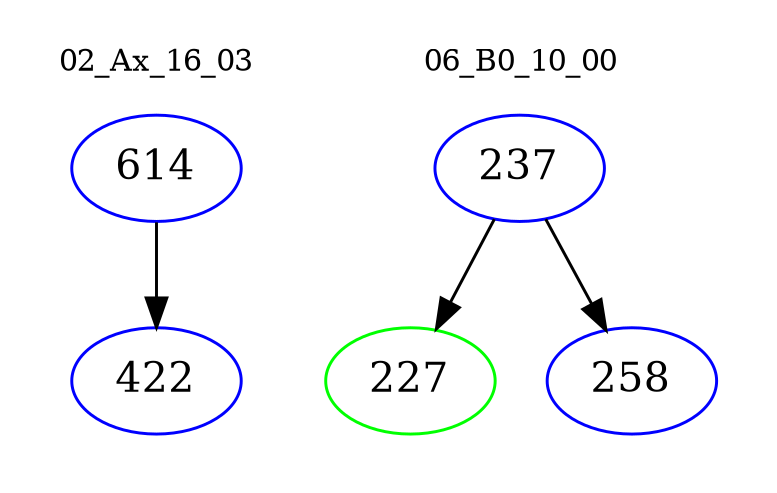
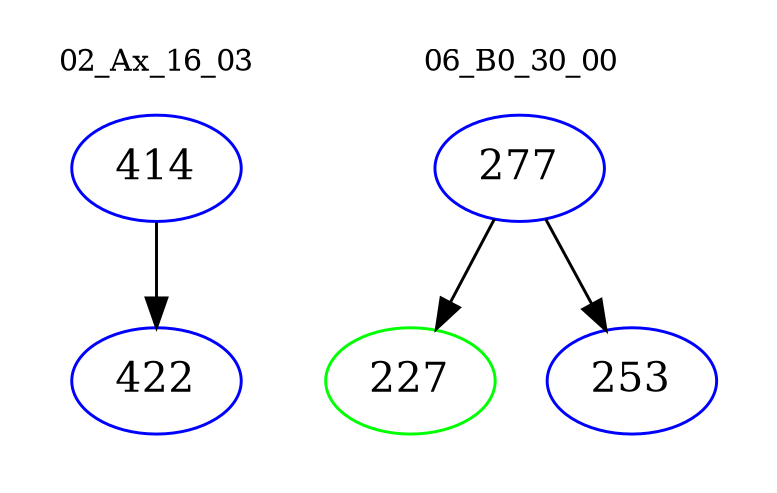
(521, 63) -> (521, 63)
(156, 168) -> (156, 168)
(520, 168) -> (520, 168)
(632, 381) -> (632, 381)
